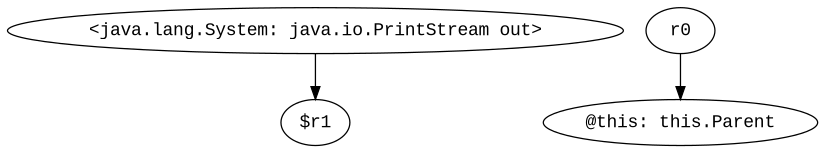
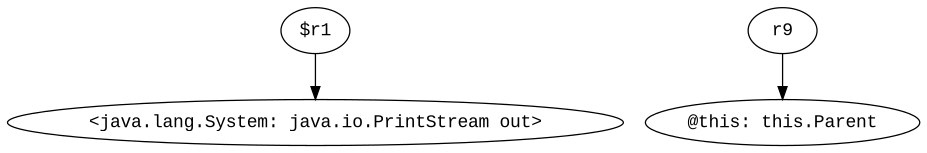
(680, 31) -> (783, 31)
(315, 70) -> (315, 70)
